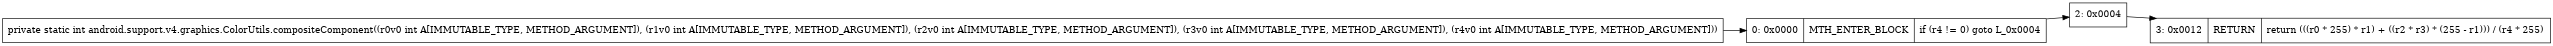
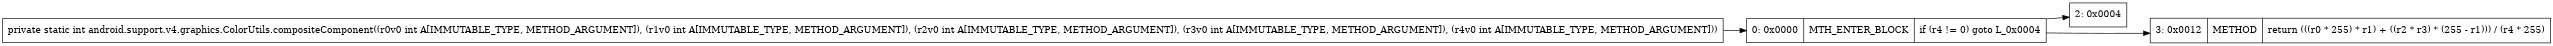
(2138, 17) -> (2095, 33)
(2234, 30) -> (2235, 30)
